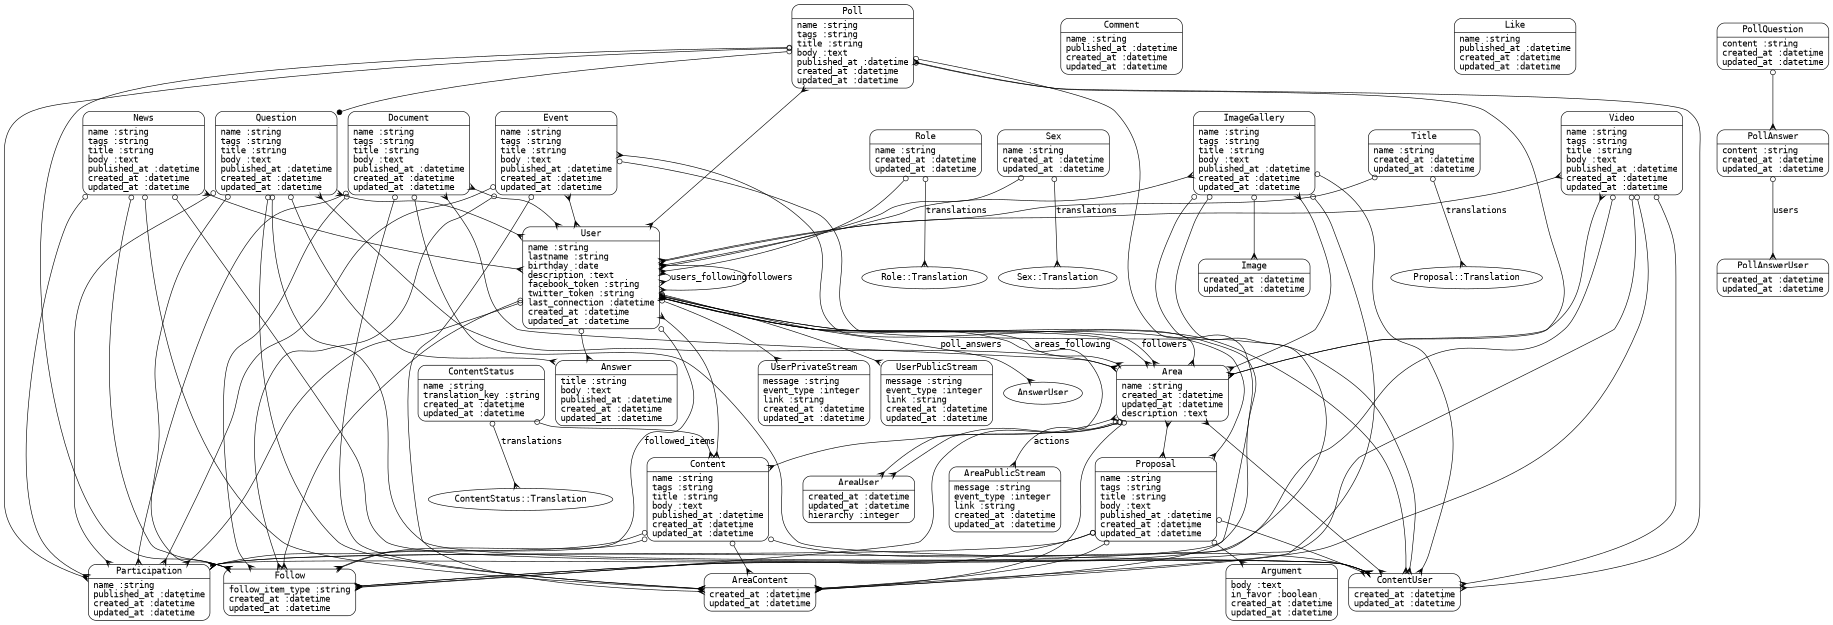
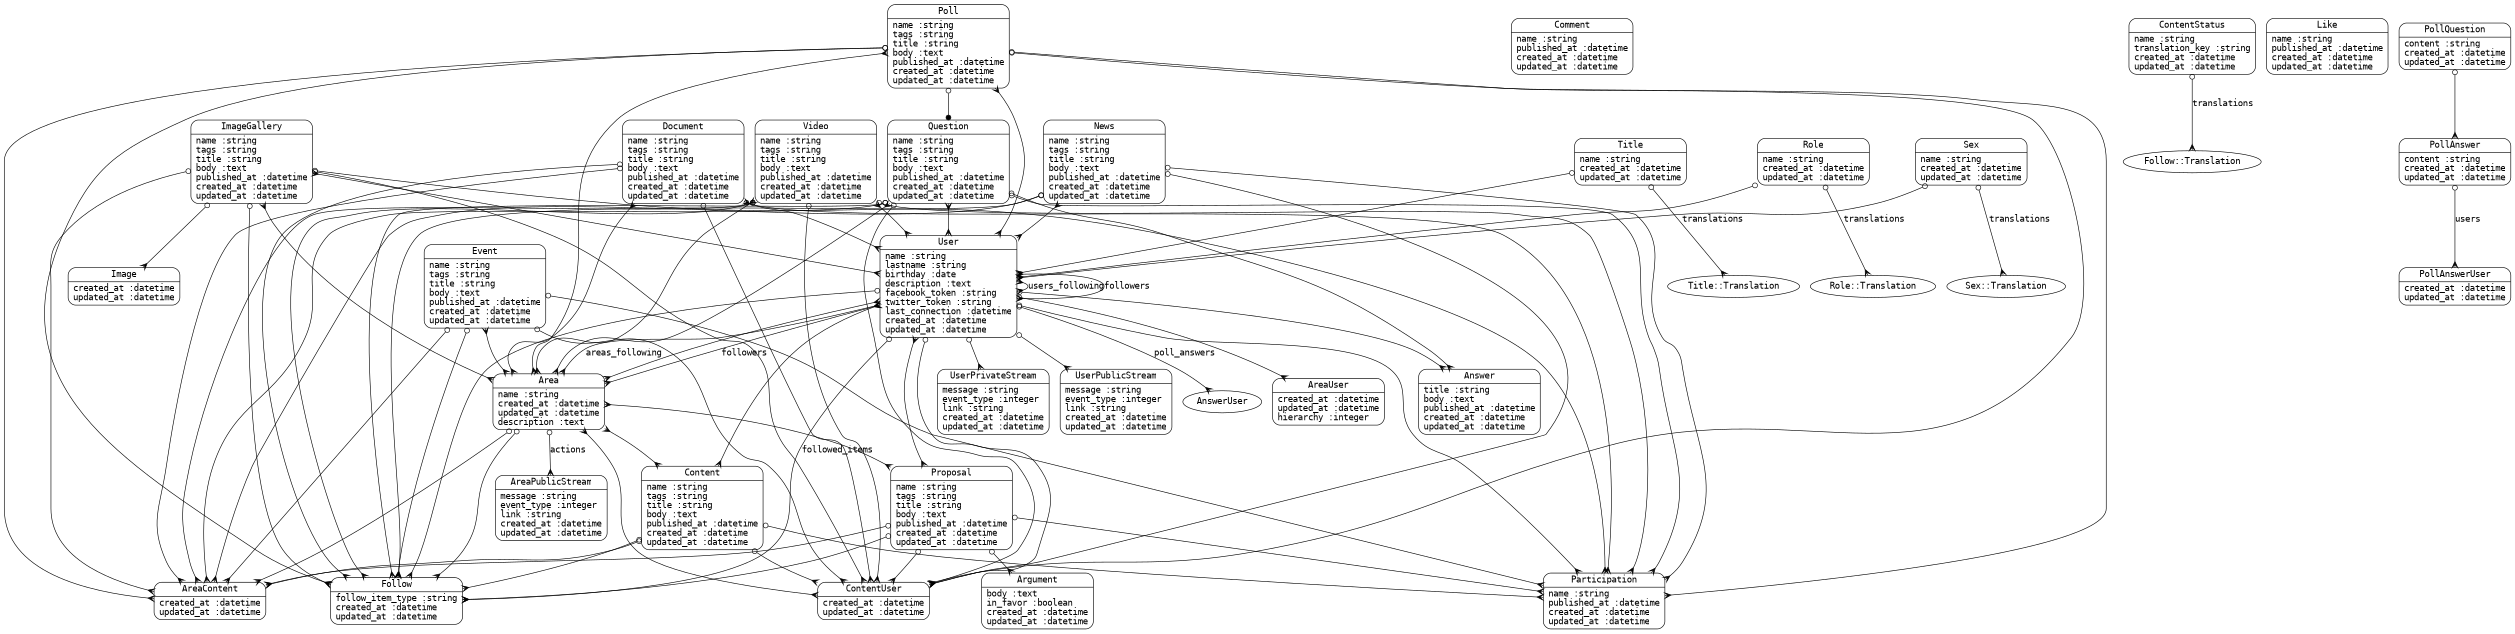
(572, 211) -> none
(1467, 278) -> (1734, 286)
(629, 429) -> none
(979, 430) -> none
(521, 499) -> (2192, 162)
